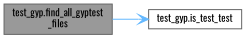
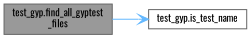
(195, 19) -> (198, 19)
